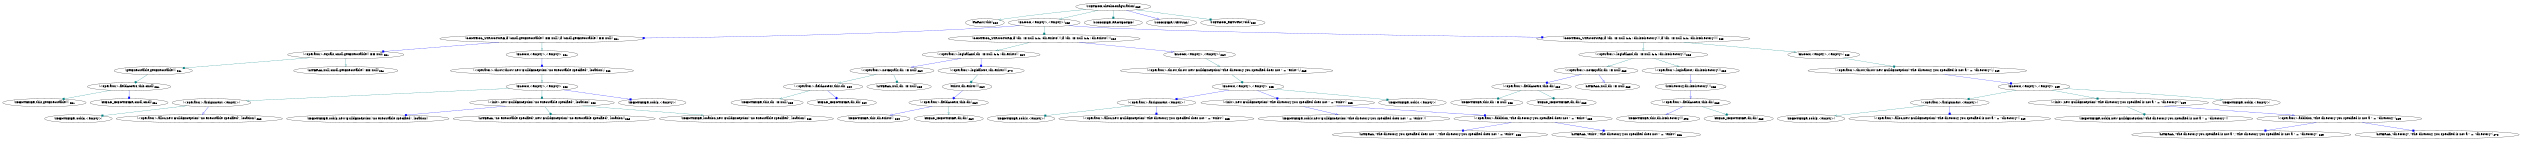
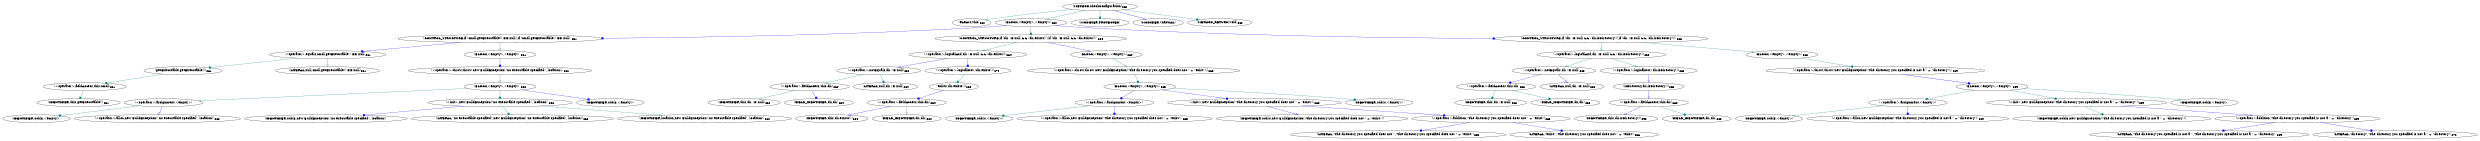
(129, 103) -> none
